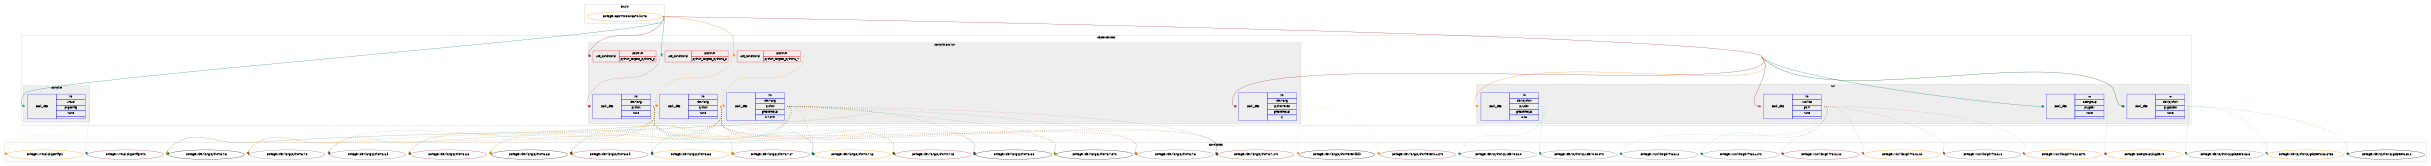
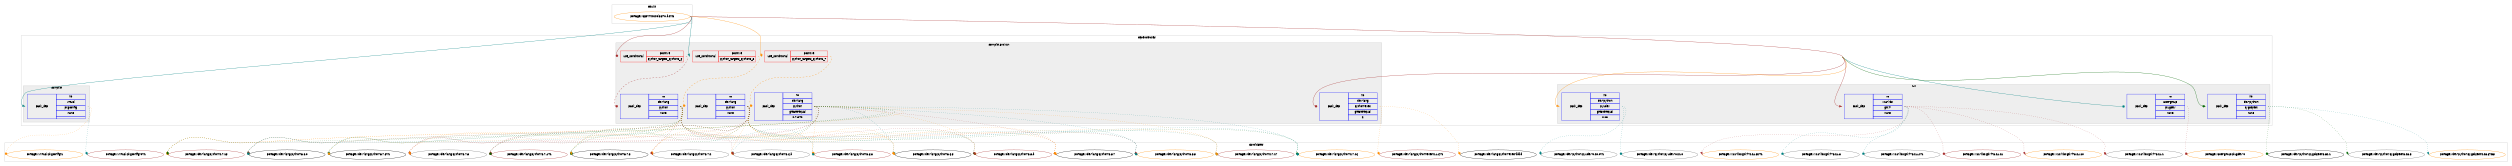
none -> (1095, 155)
